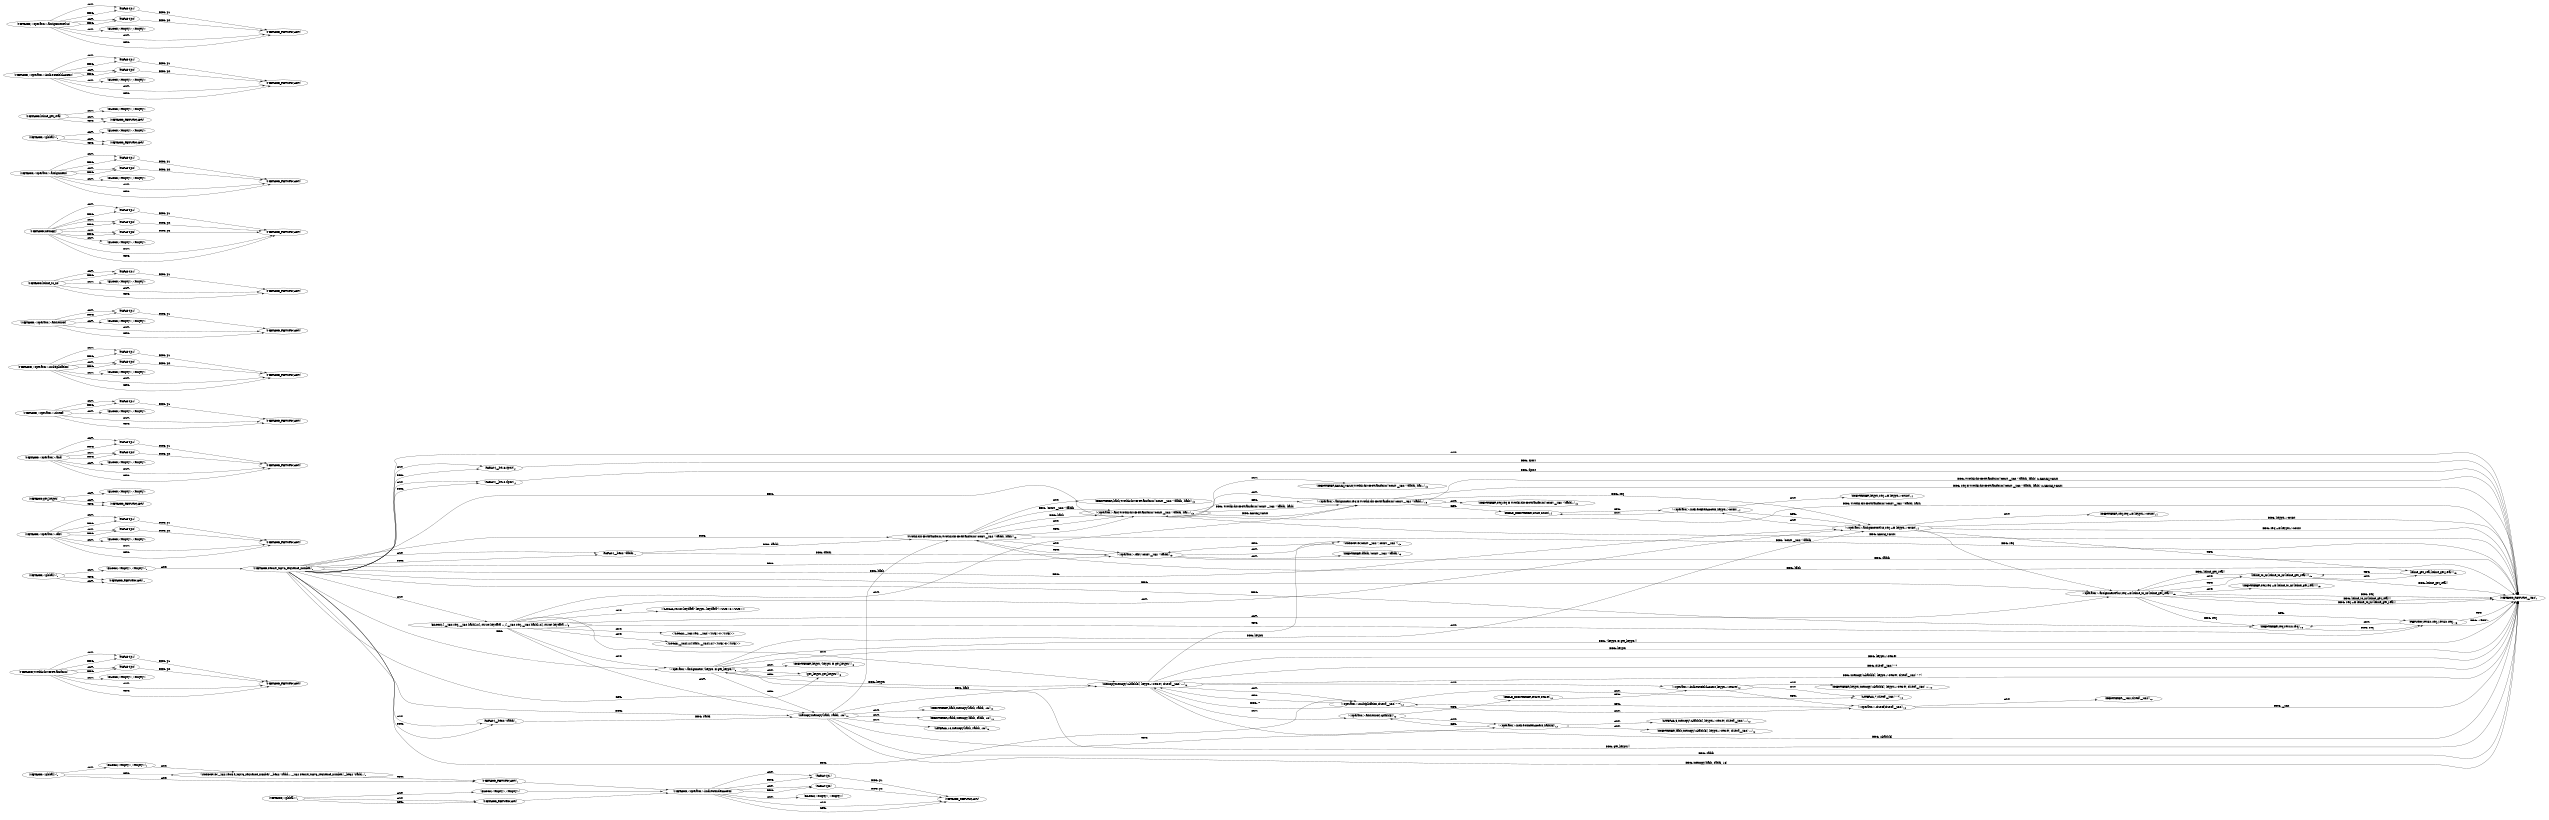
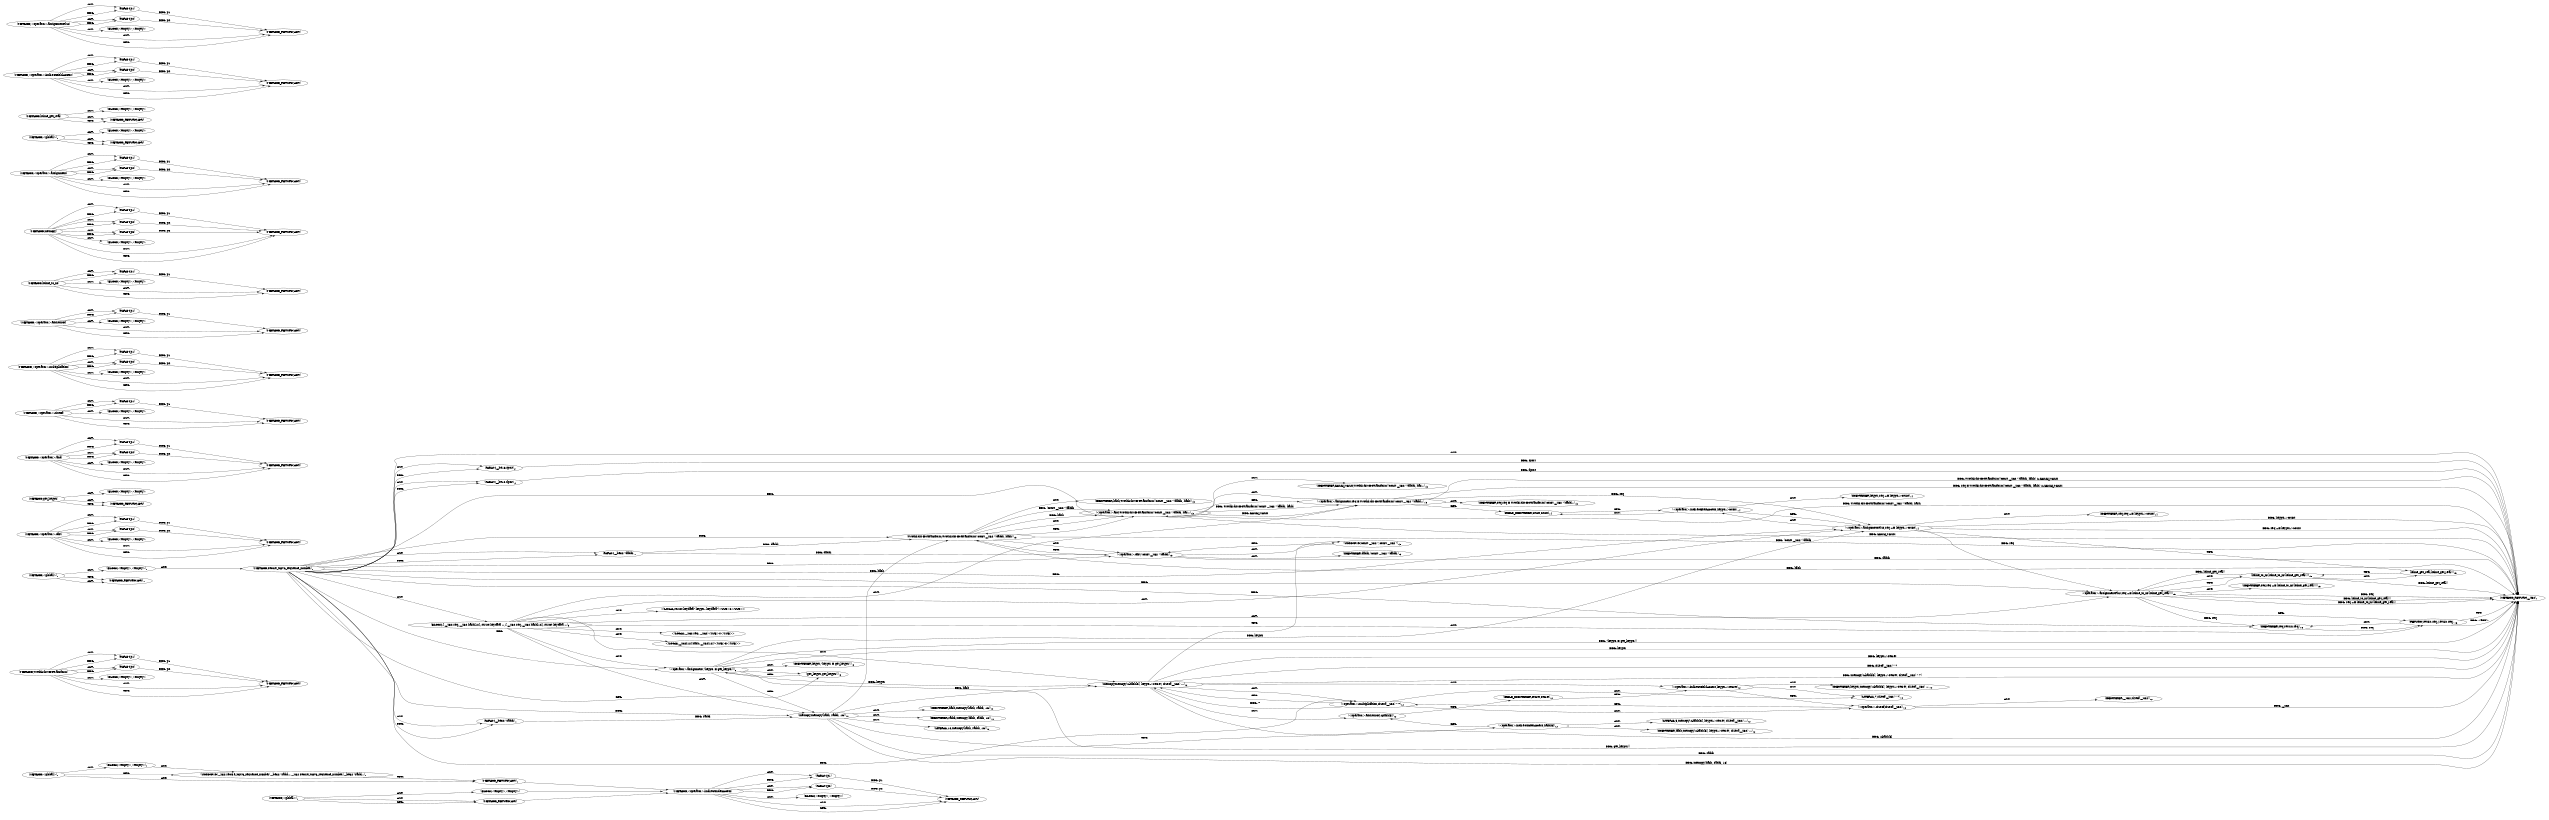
(1447, 721) -> none
